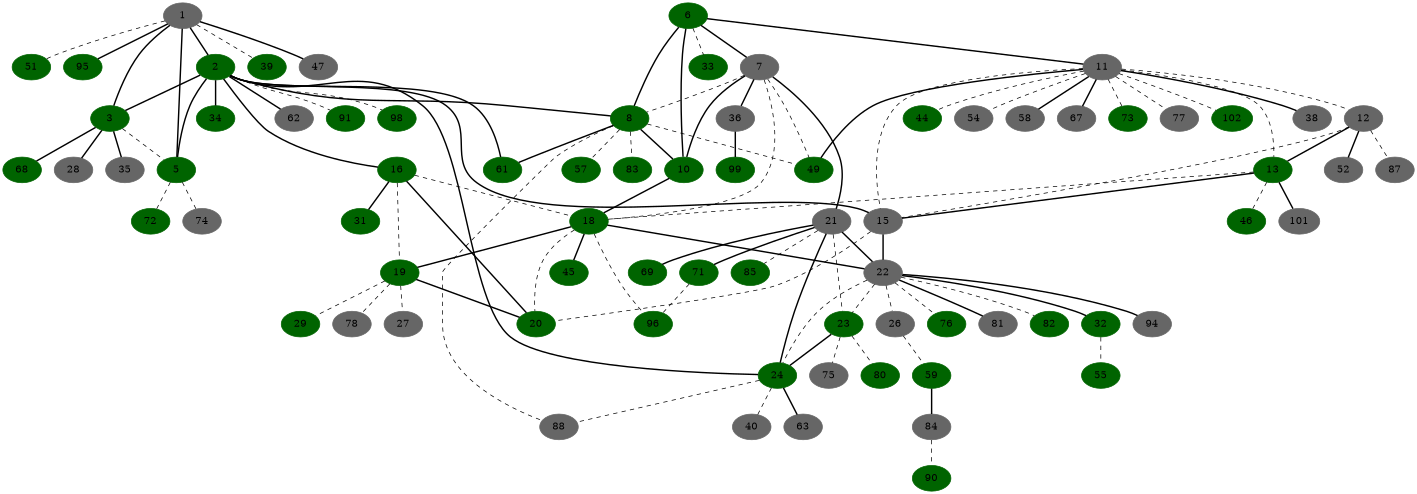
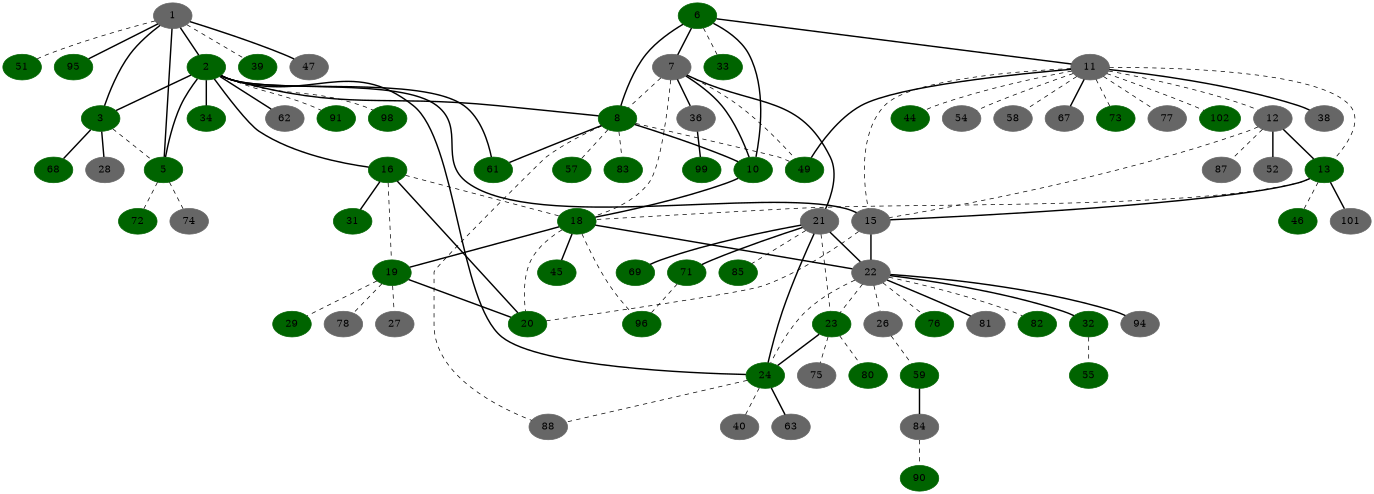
(1064, 93) -> (1051, 93)
(125, 170) -> none
